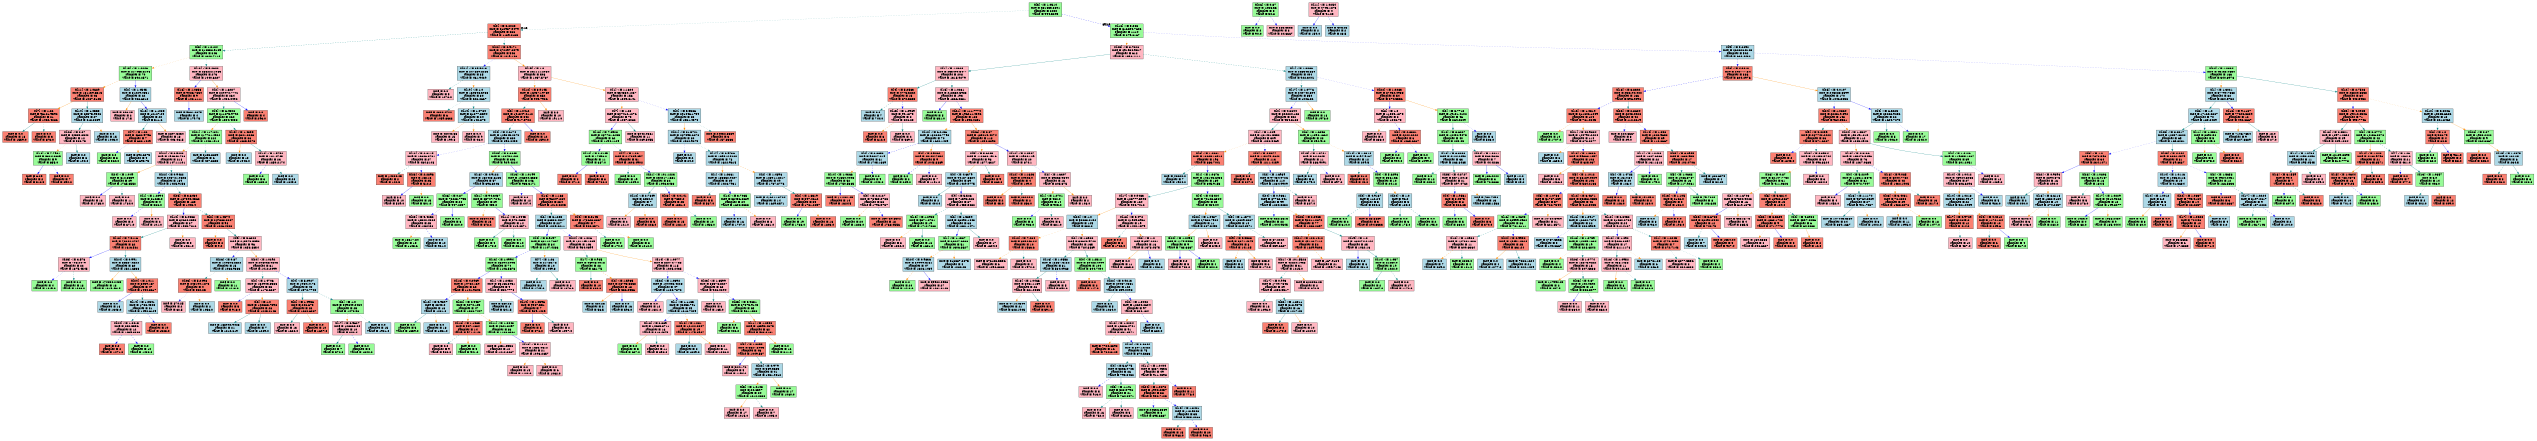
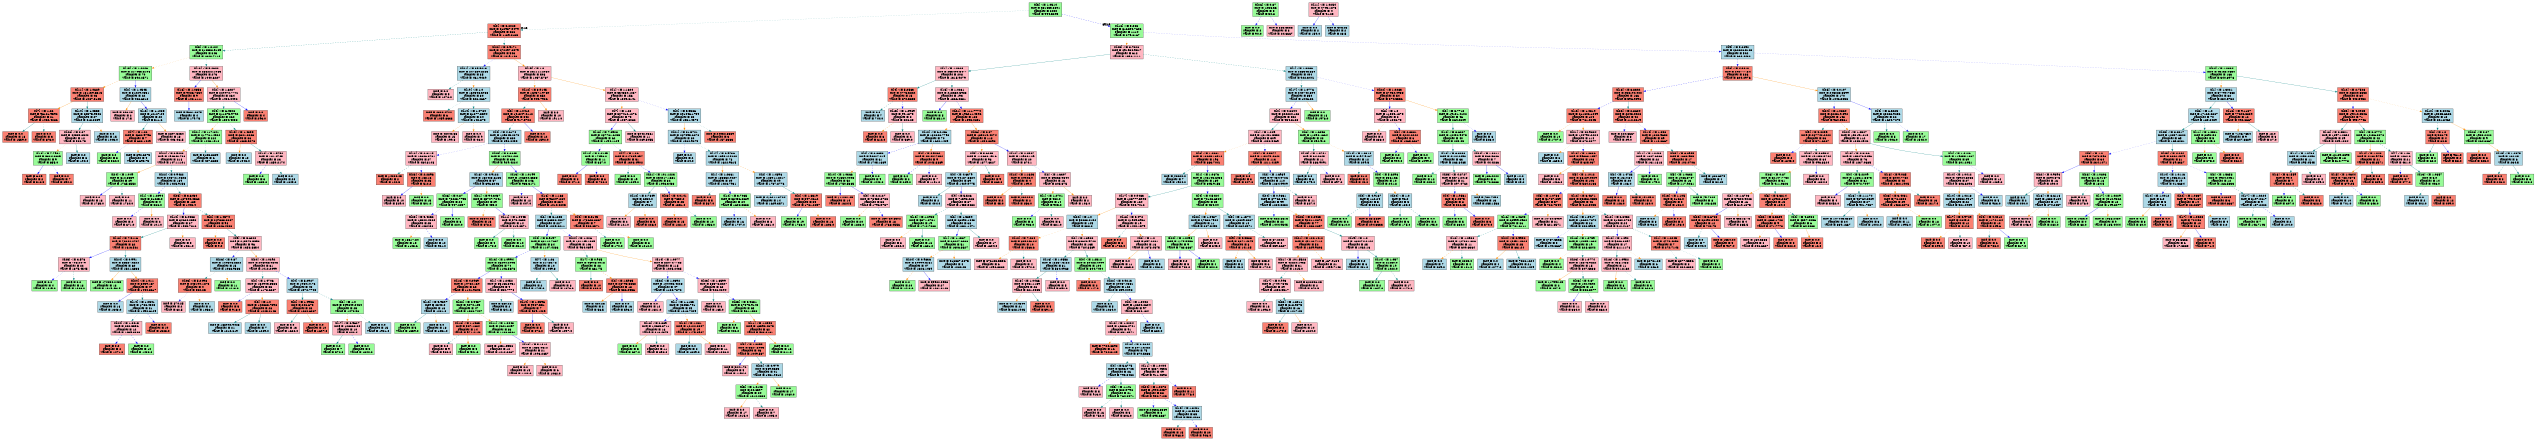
(1828, 201) -> (1828, 201)
none -> (1933, 243)
